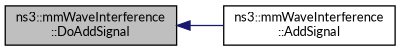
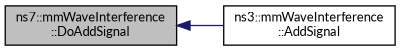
(91, 26) -> (91, 26)
